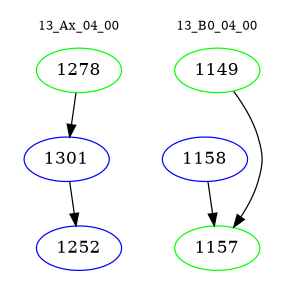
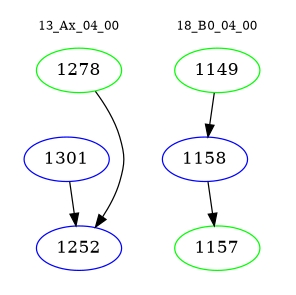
(217, 27) -> (217, 27)
(74, 109) -> (123, 153)
(262, 153) -> (212, 109)
